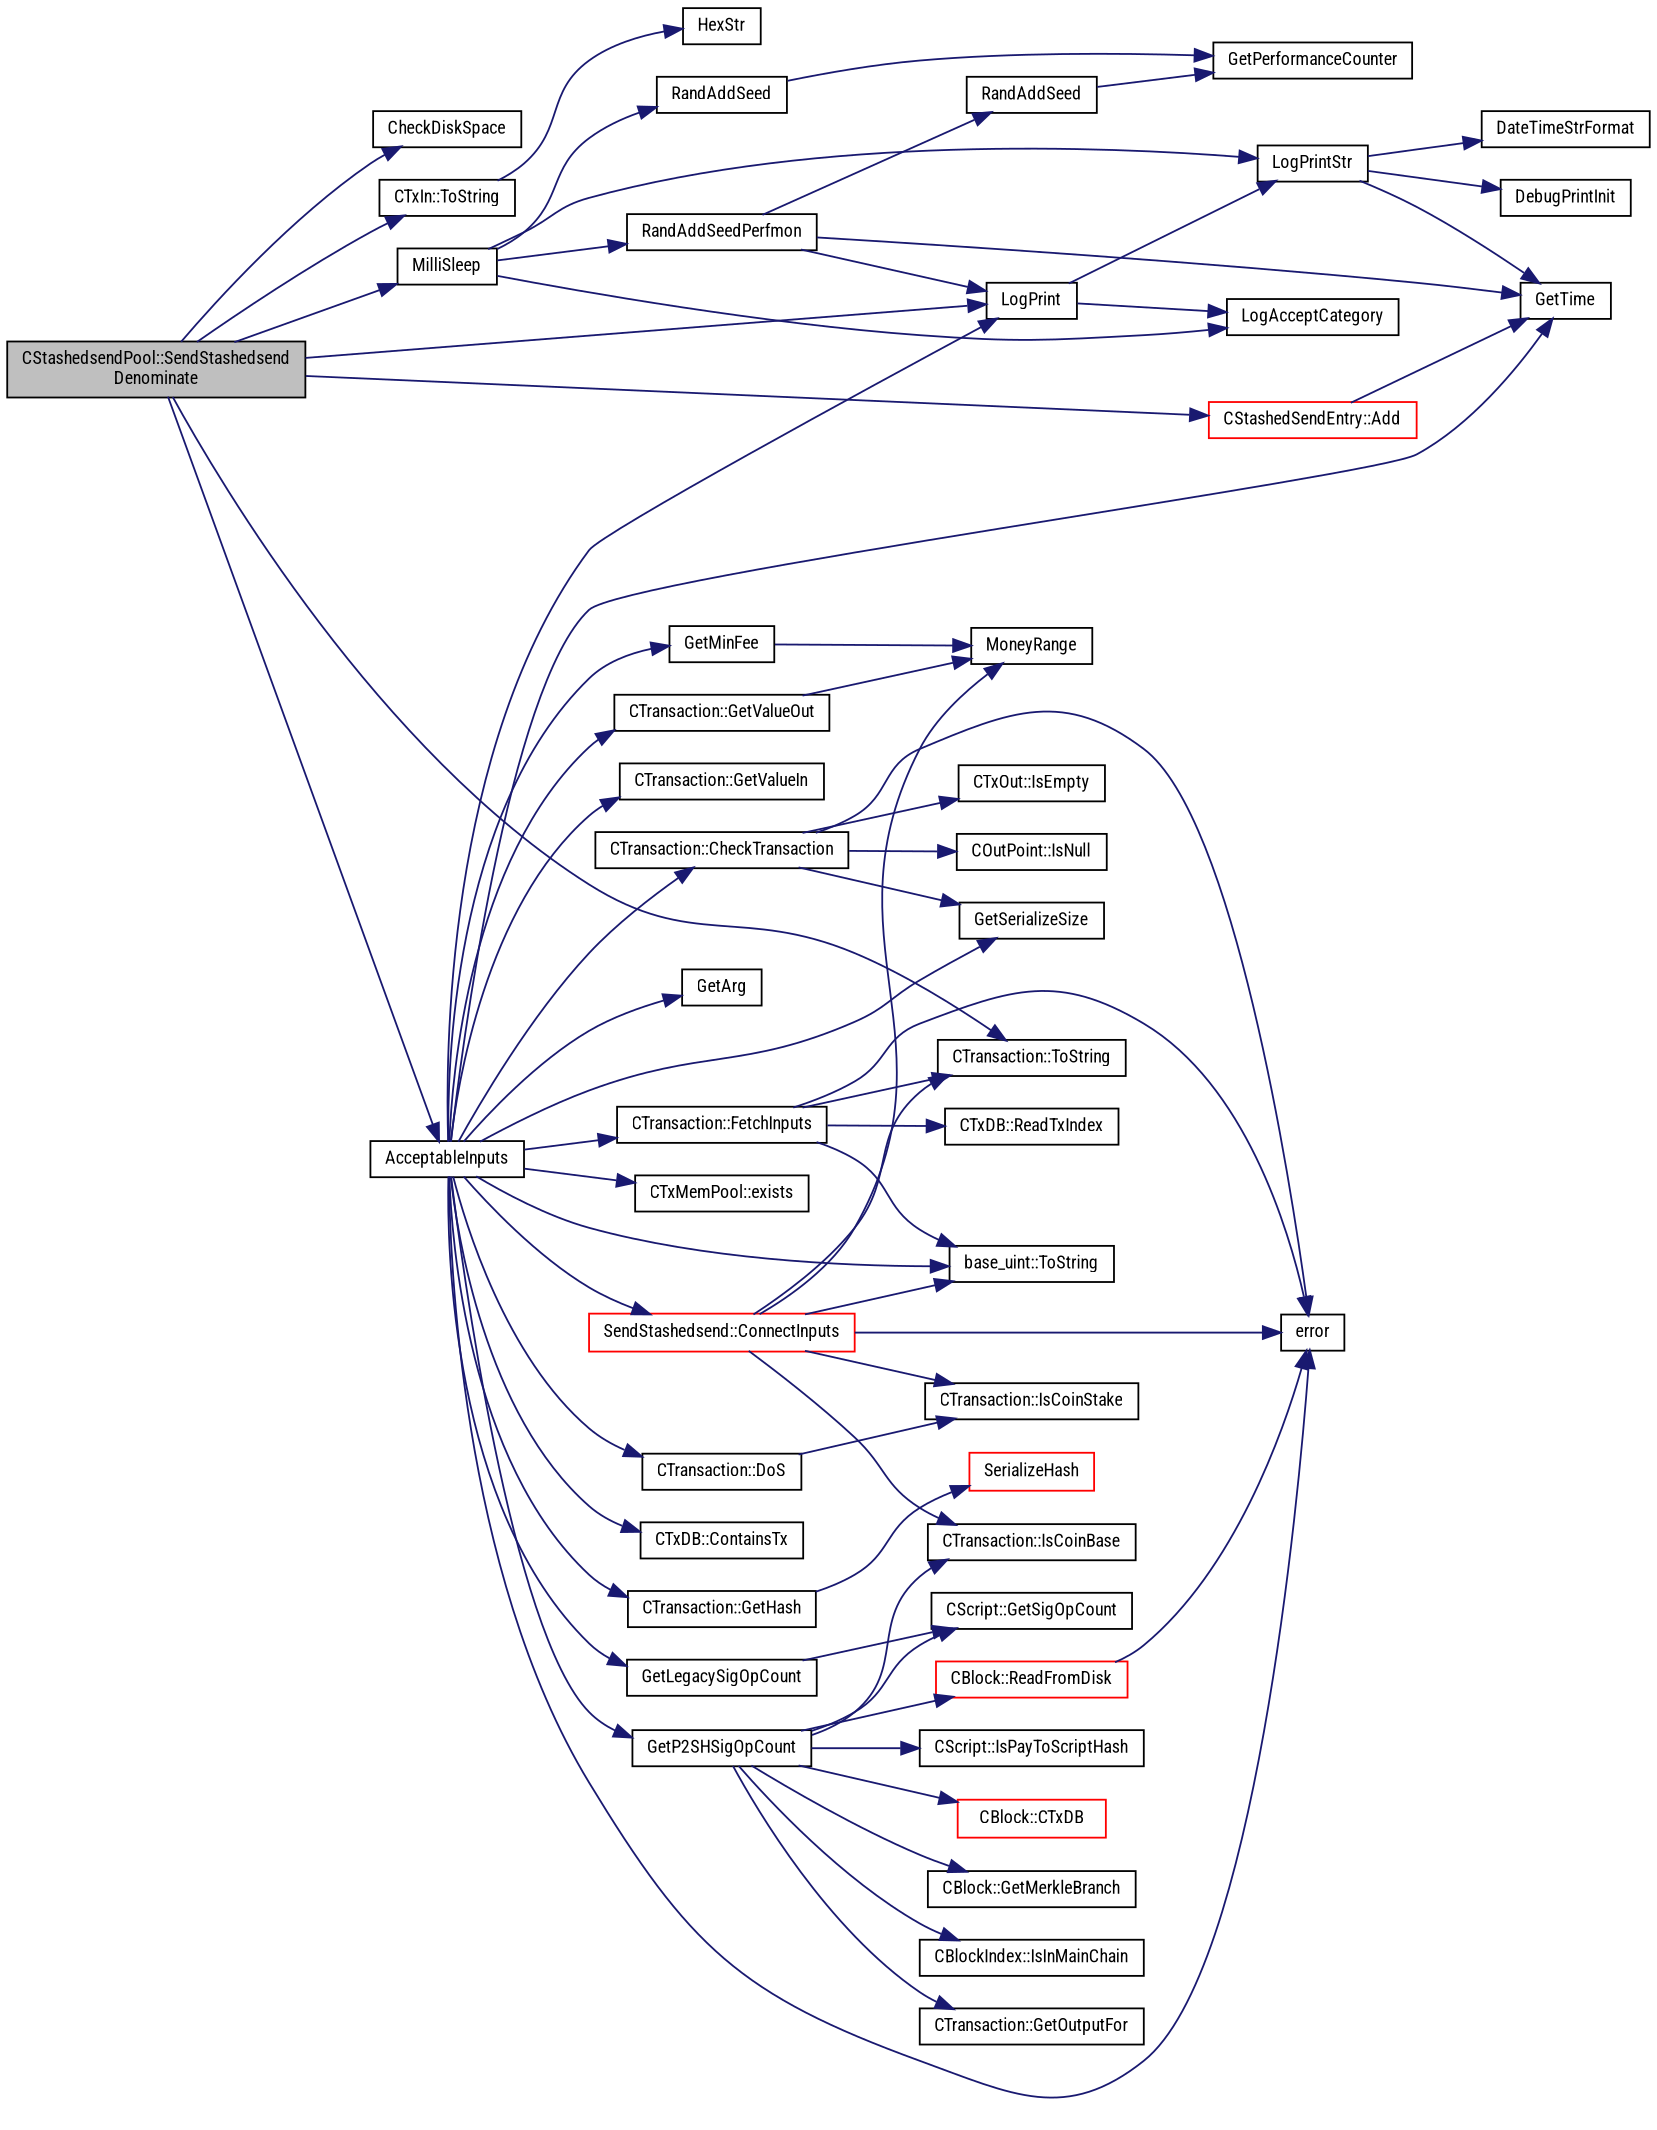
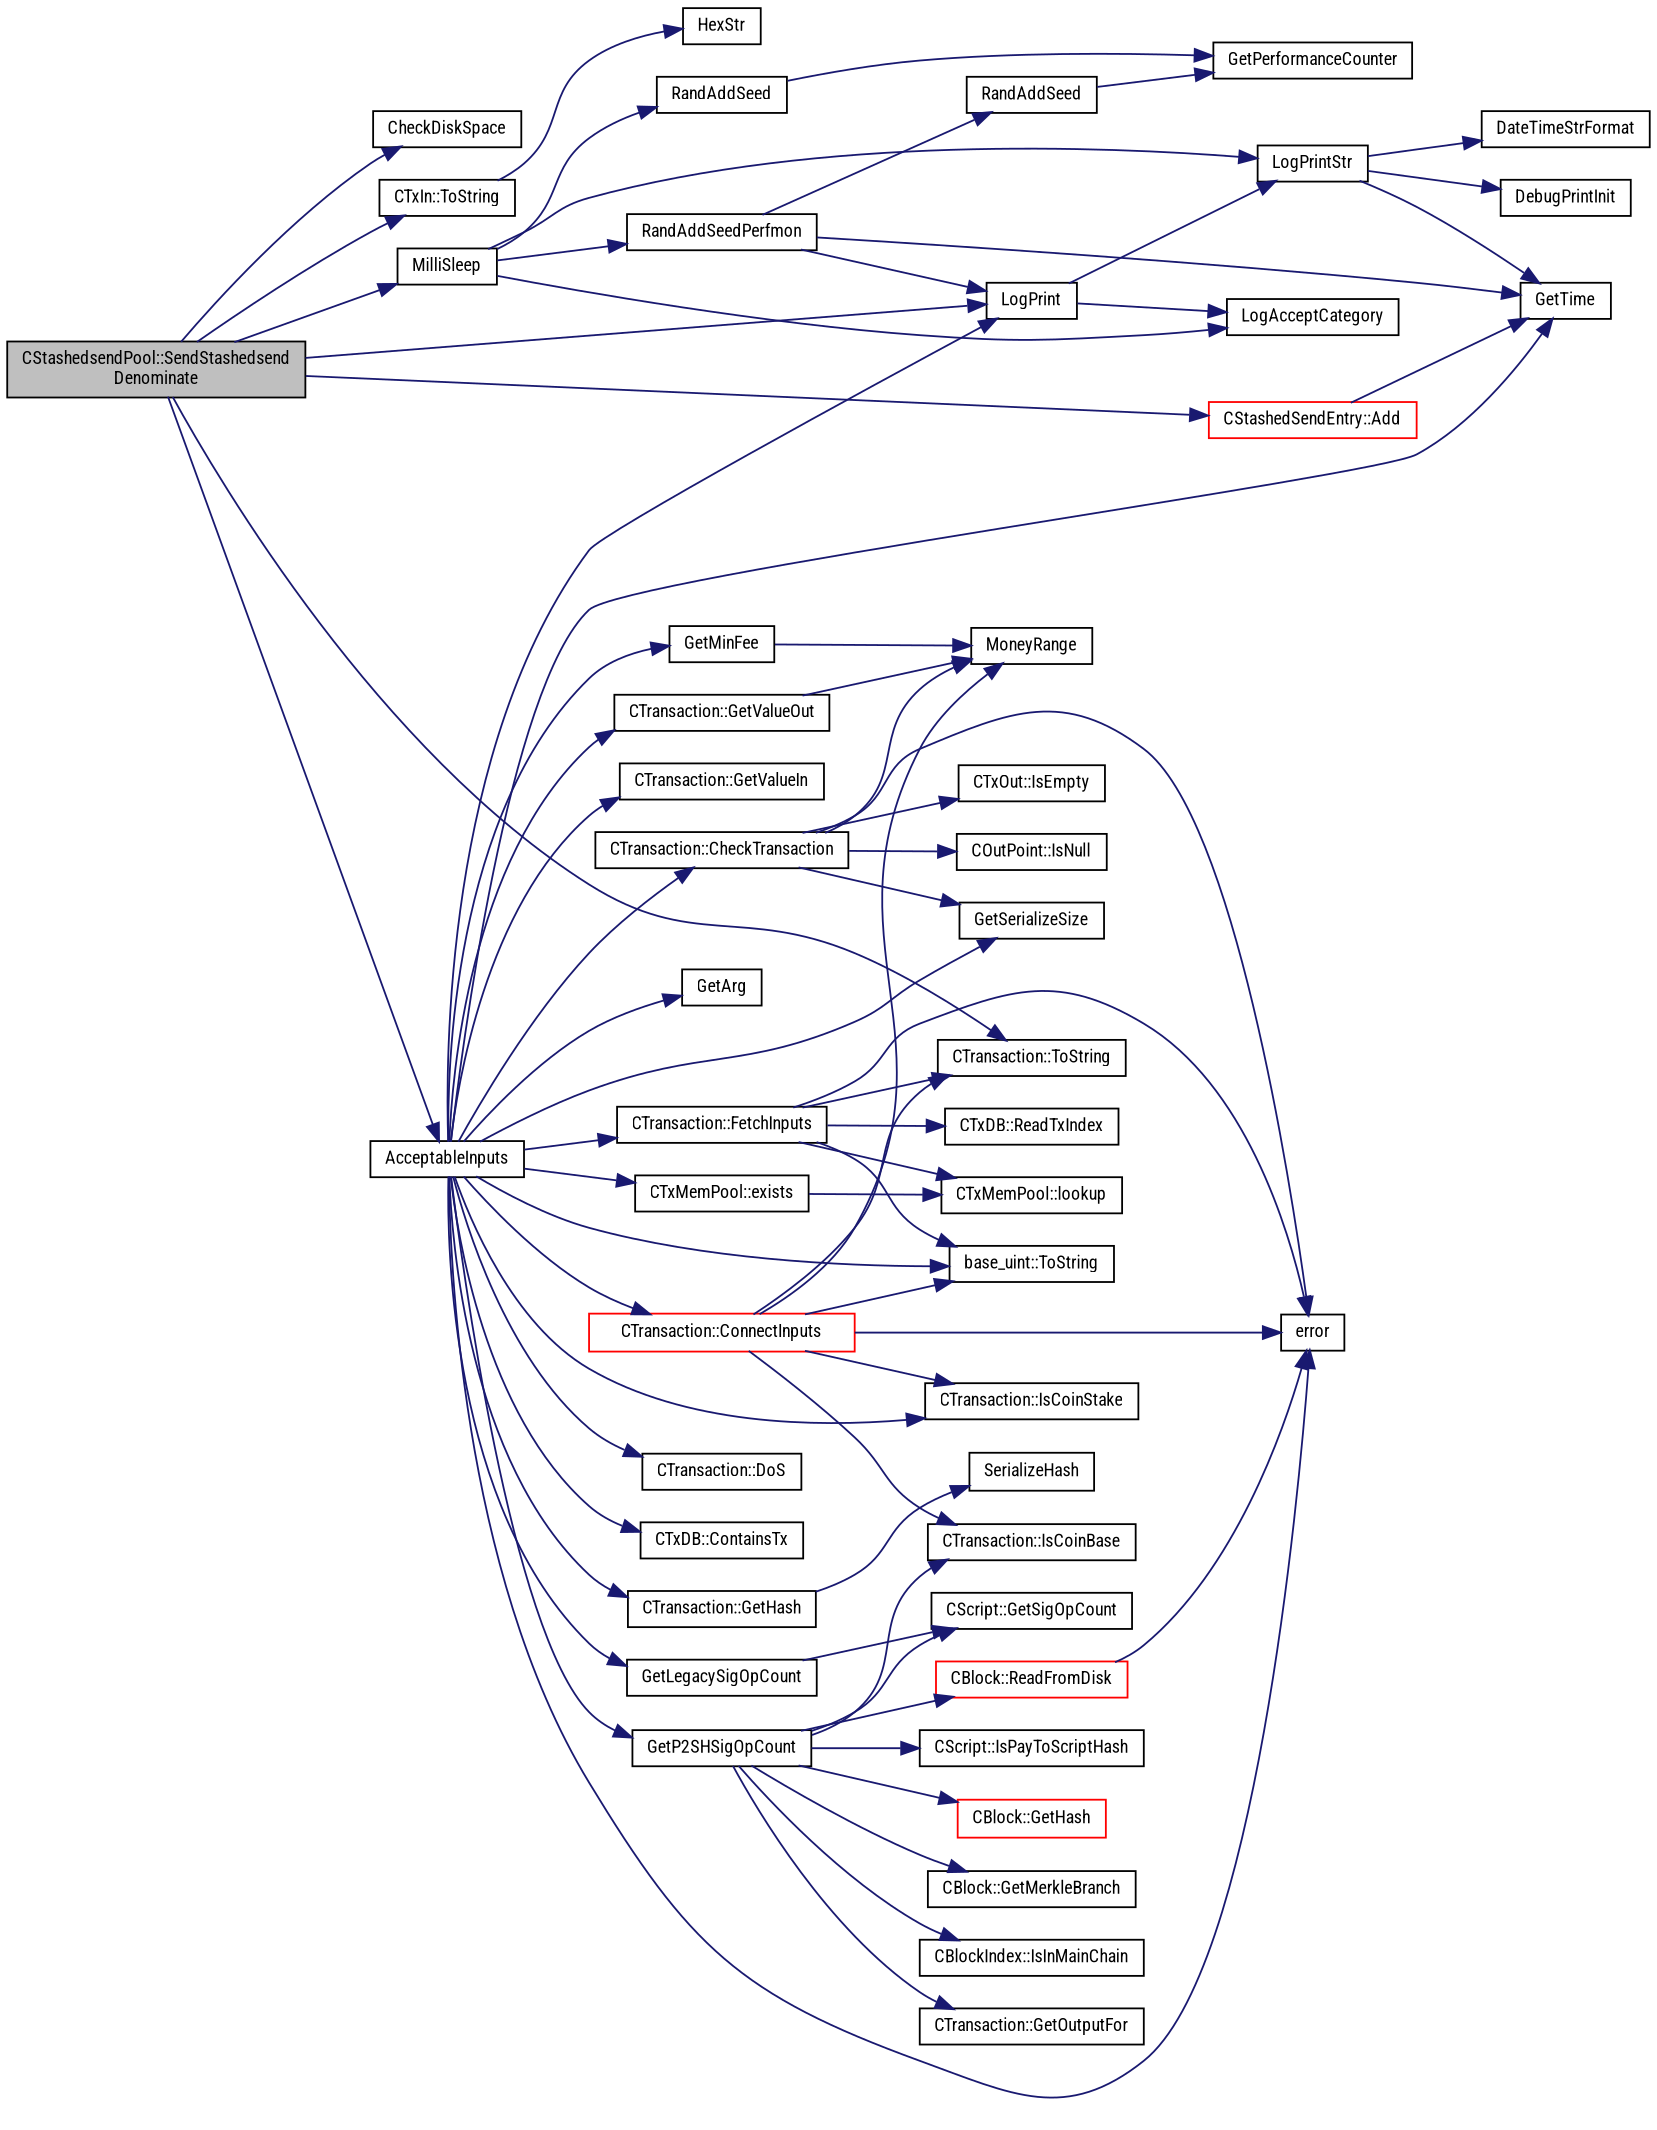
none -> (889, 750)
none -> (1032, 1195)
(722, 1333) -> (722, 1333)
(871, 1438) -> (628, 1388)
(1032, 1472) -> (1032, 1472)
(1032, 1819) -> (1032, 1819)
